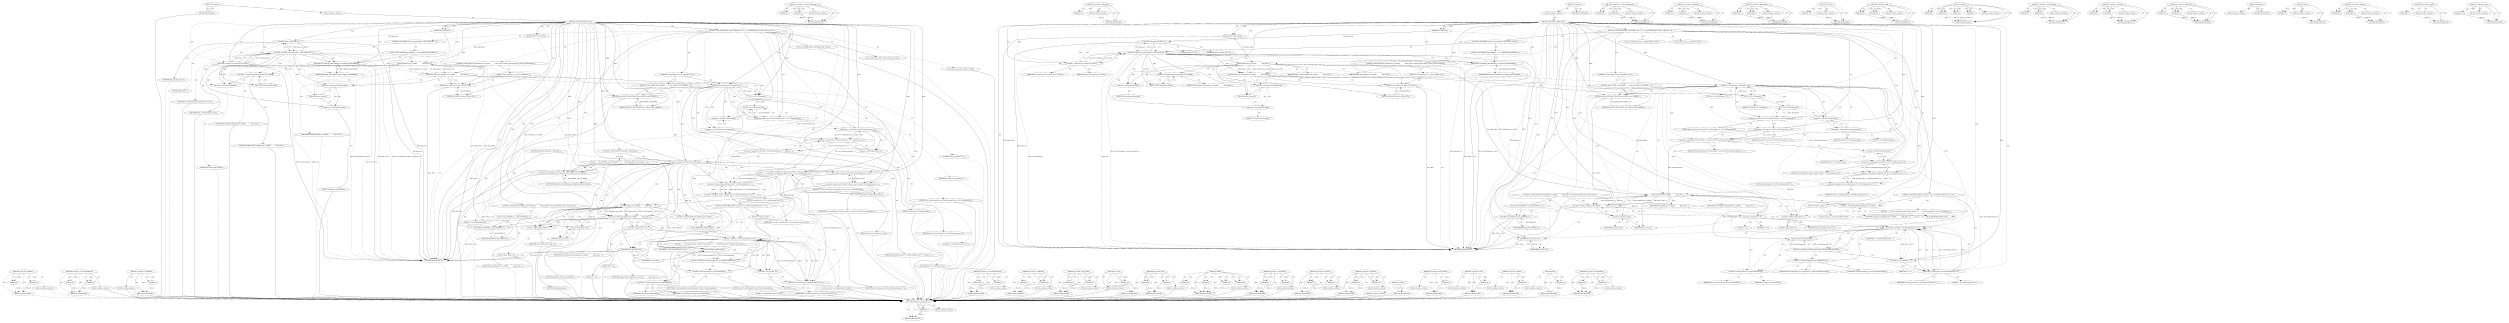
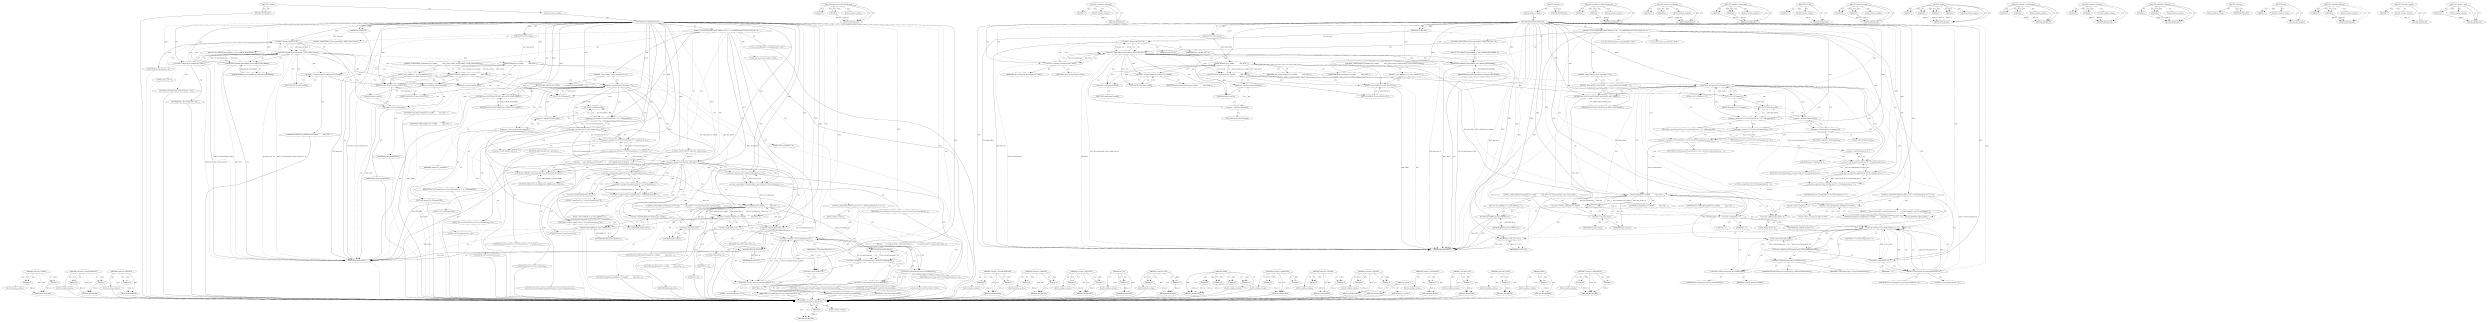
(882, 58) -> none
(644, 157) -> (690, 157)
